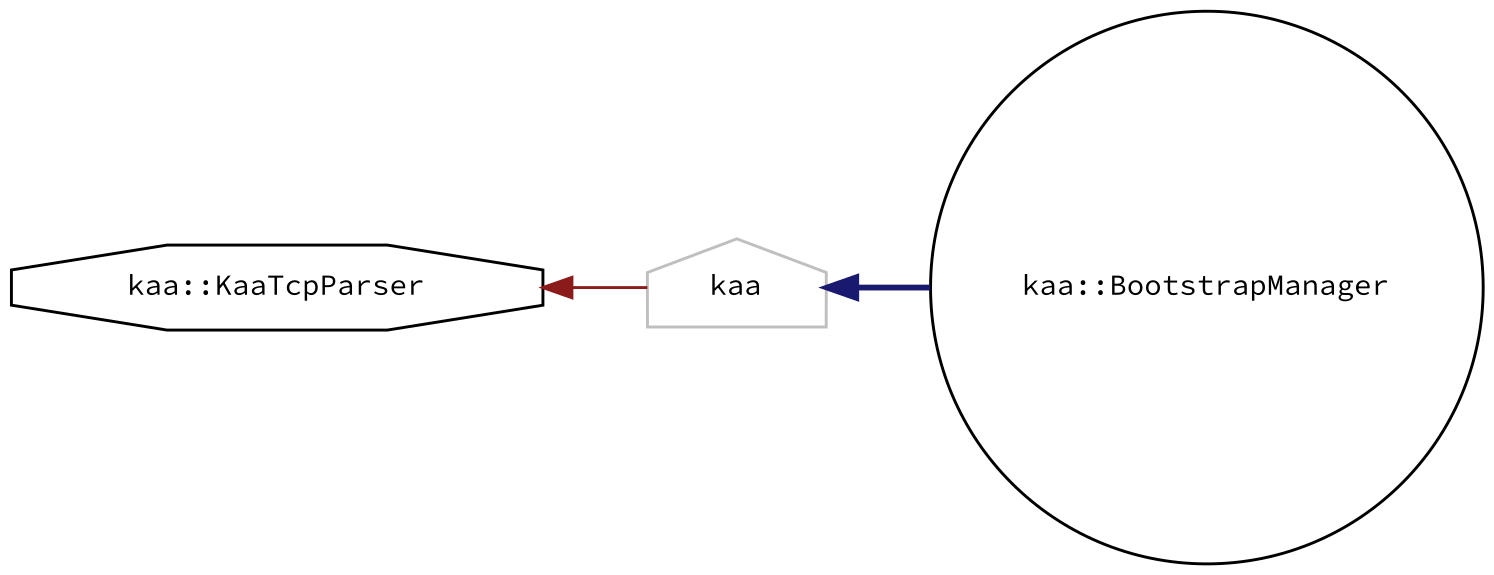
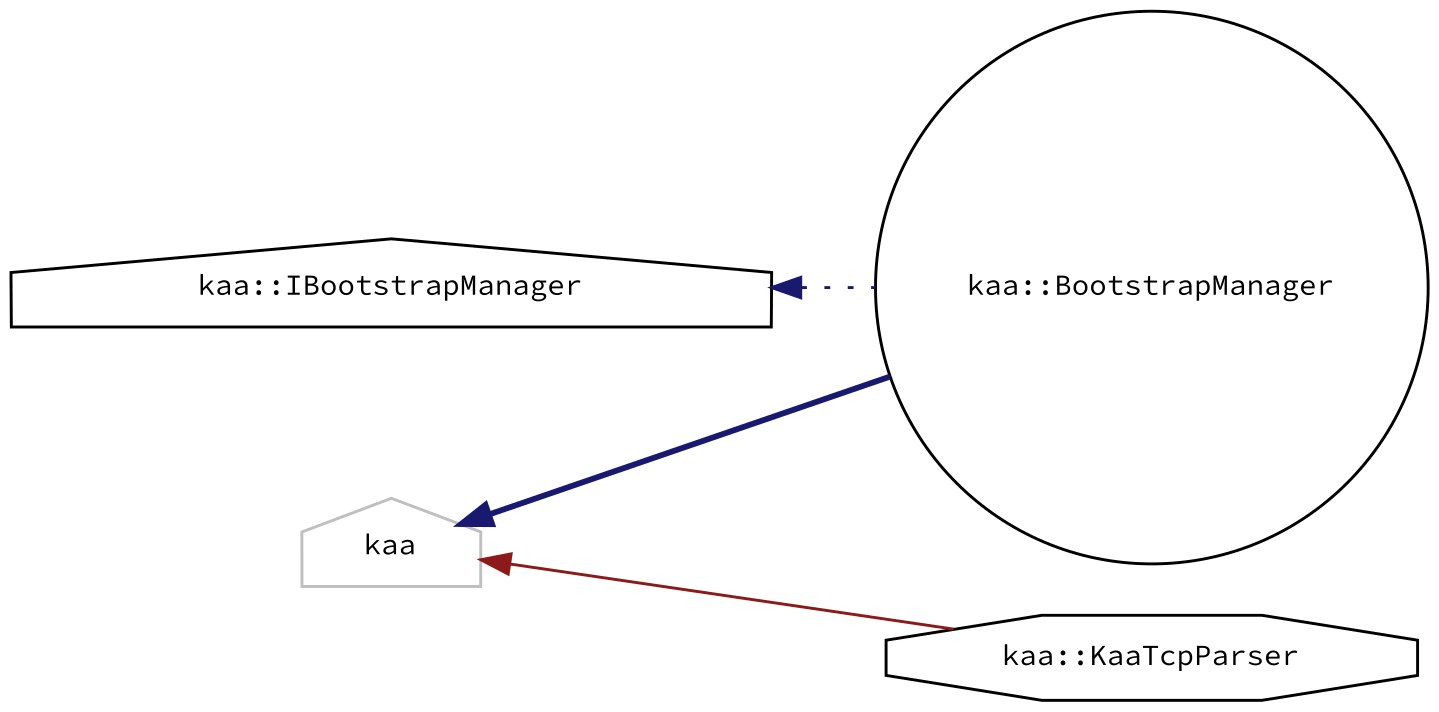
none -> (391, 288)
(610, 288) -> (732, 597)
